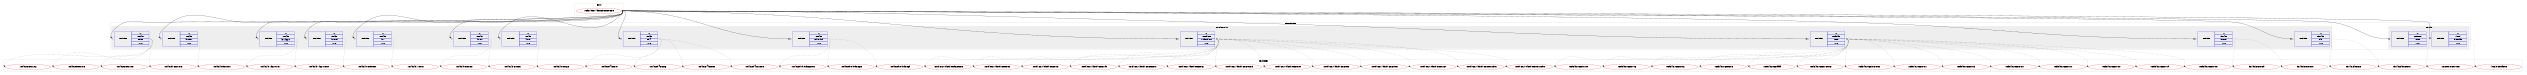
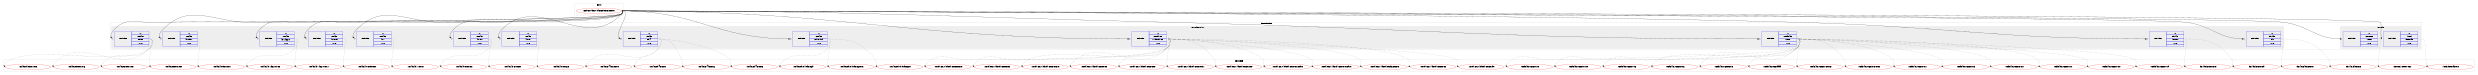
(599, 11) -> (599, 11)
(1045, 67) -> none
